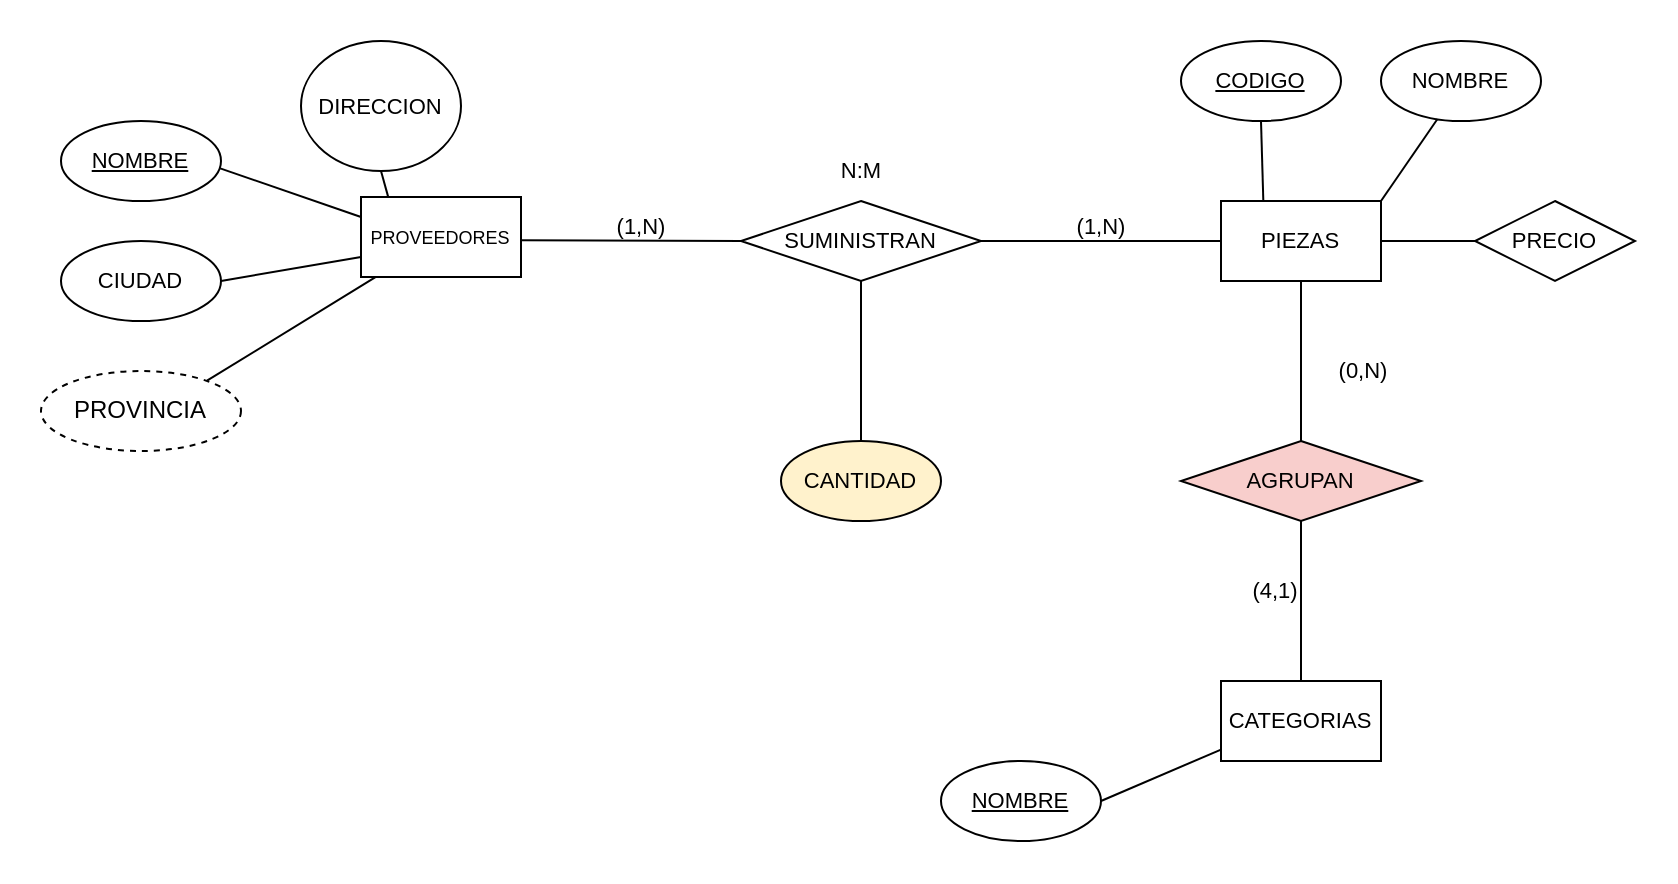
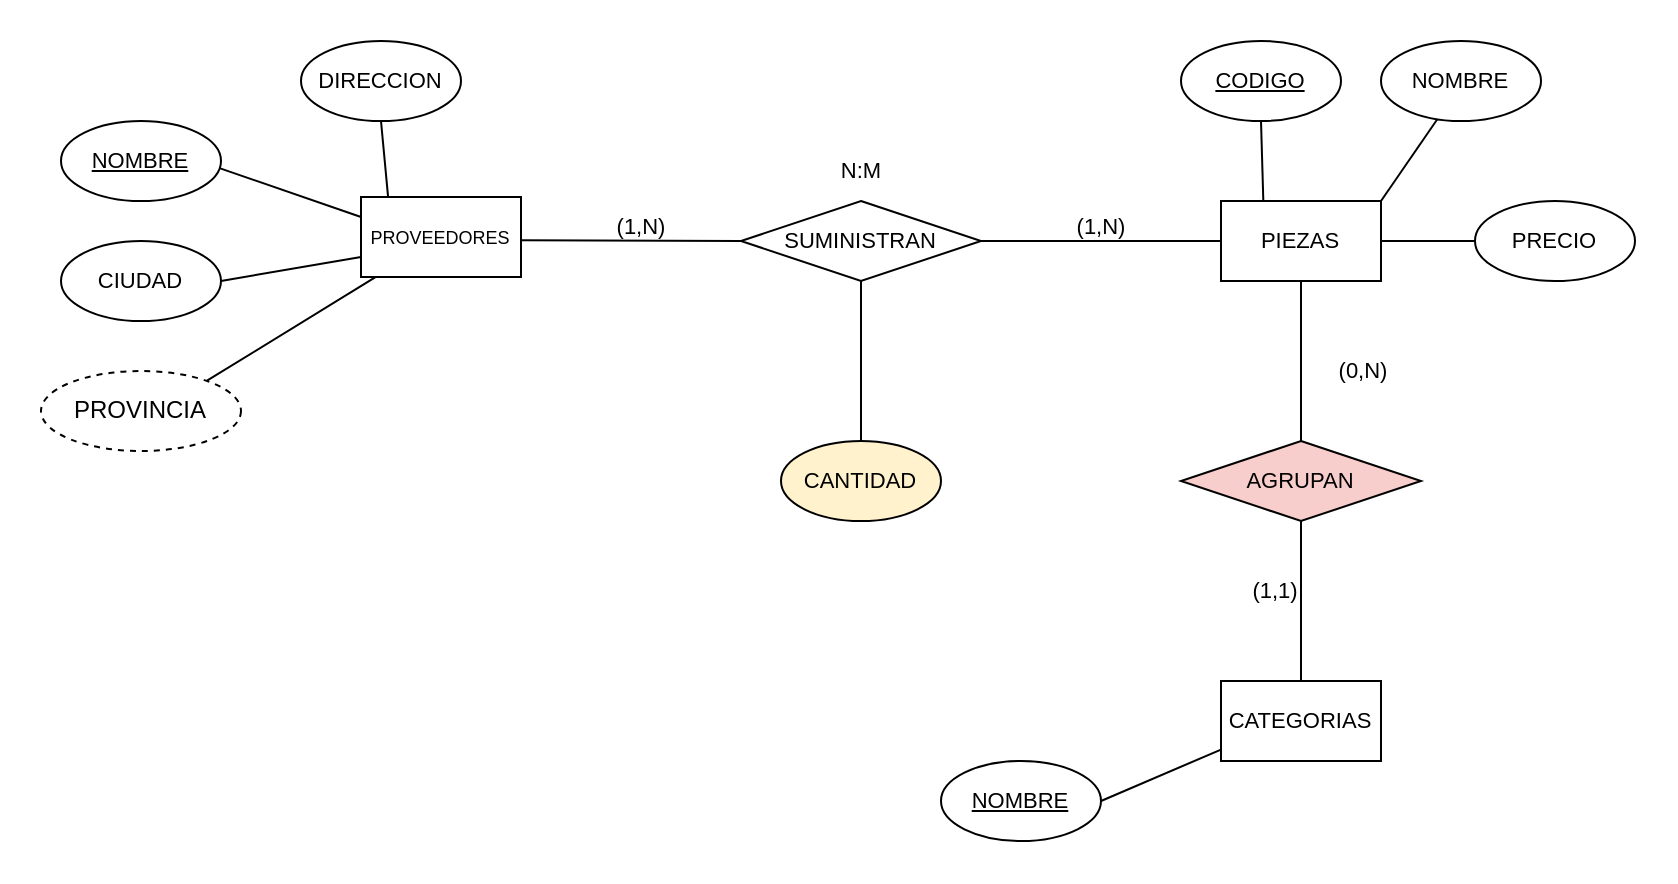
(381, 106) -> (381, 81)
(1555, 241) -> (1555, 241)
(1276, 591) -> (1276, 591)
